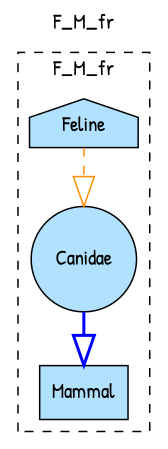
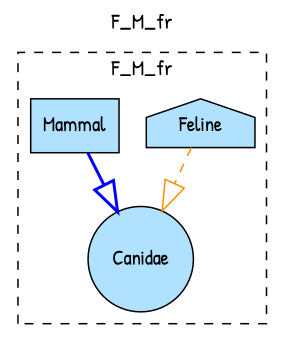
(84, 324) -> (96, 169)
